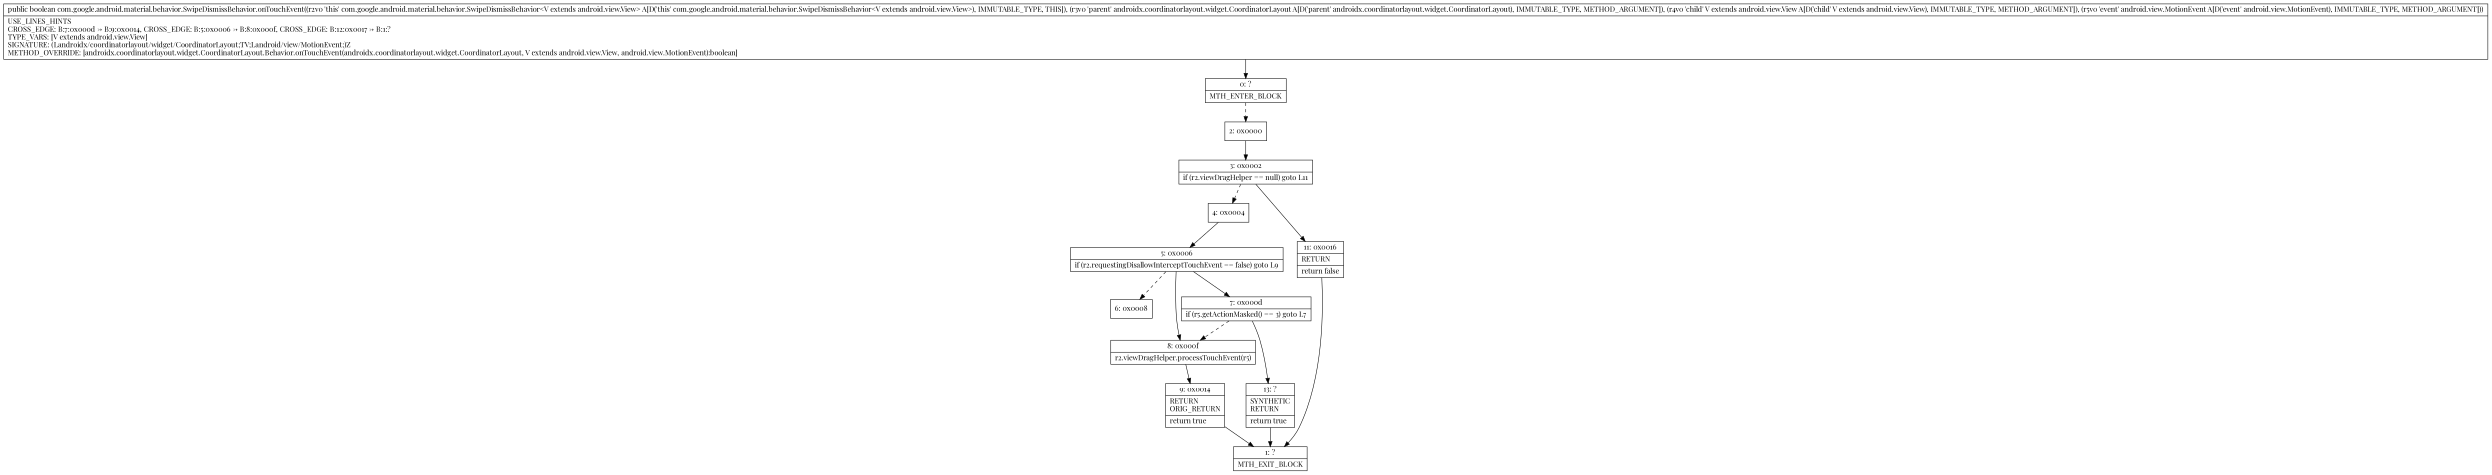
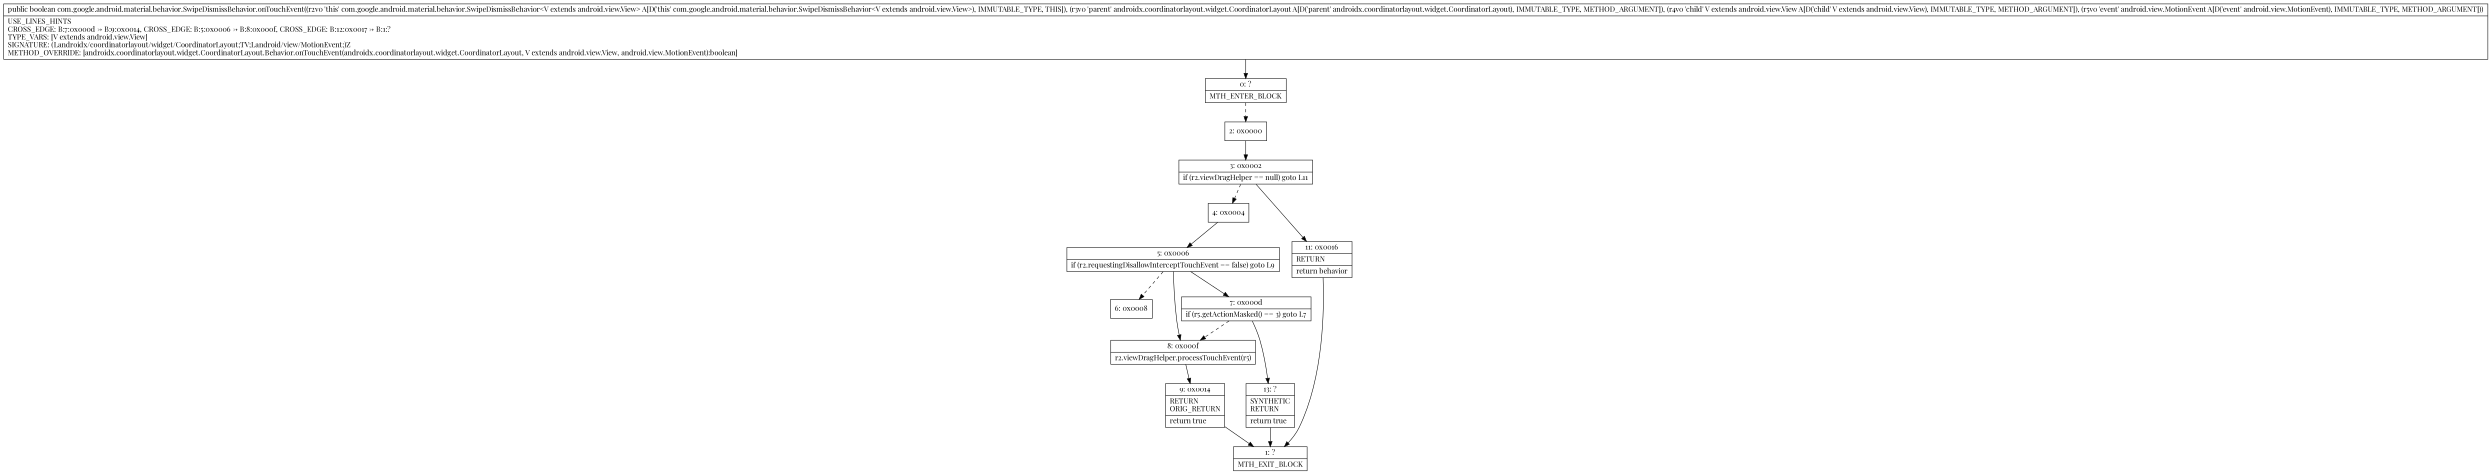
(1320, 271) -> (1322, 271)
